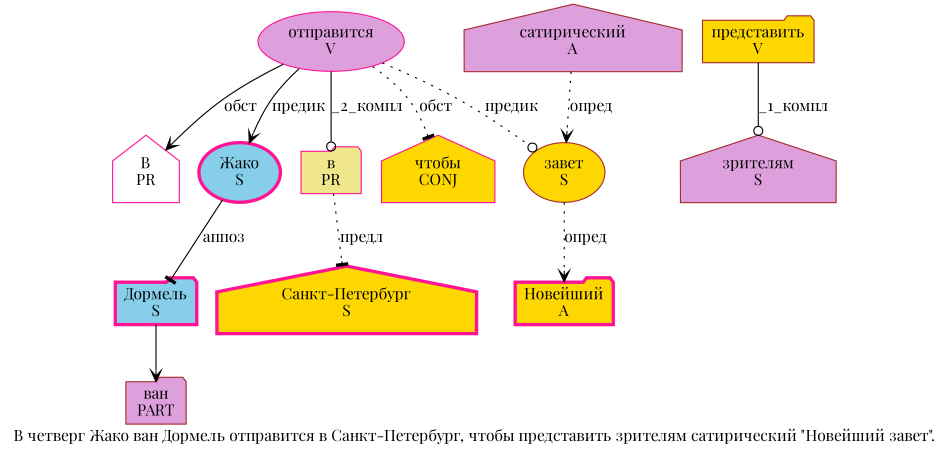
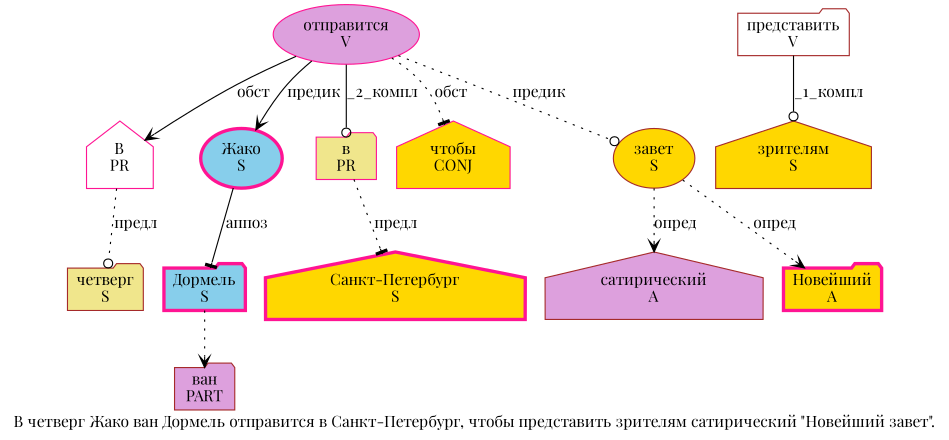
(758, 41) -> (794, 34)
(569, 101) -> (654, 215)
(758, 172) -> (794, 158)
none -> (105, 289)
(156, 348) -> (205, 333)
